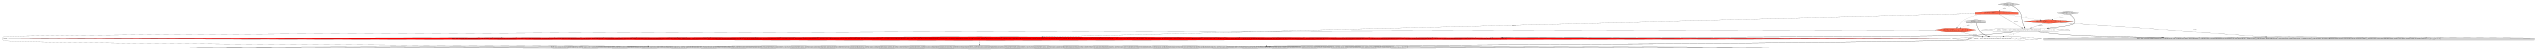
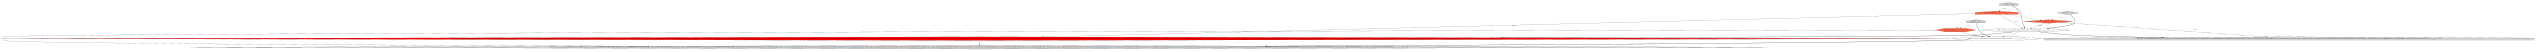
(2009, 4) -> (2009, 4)
